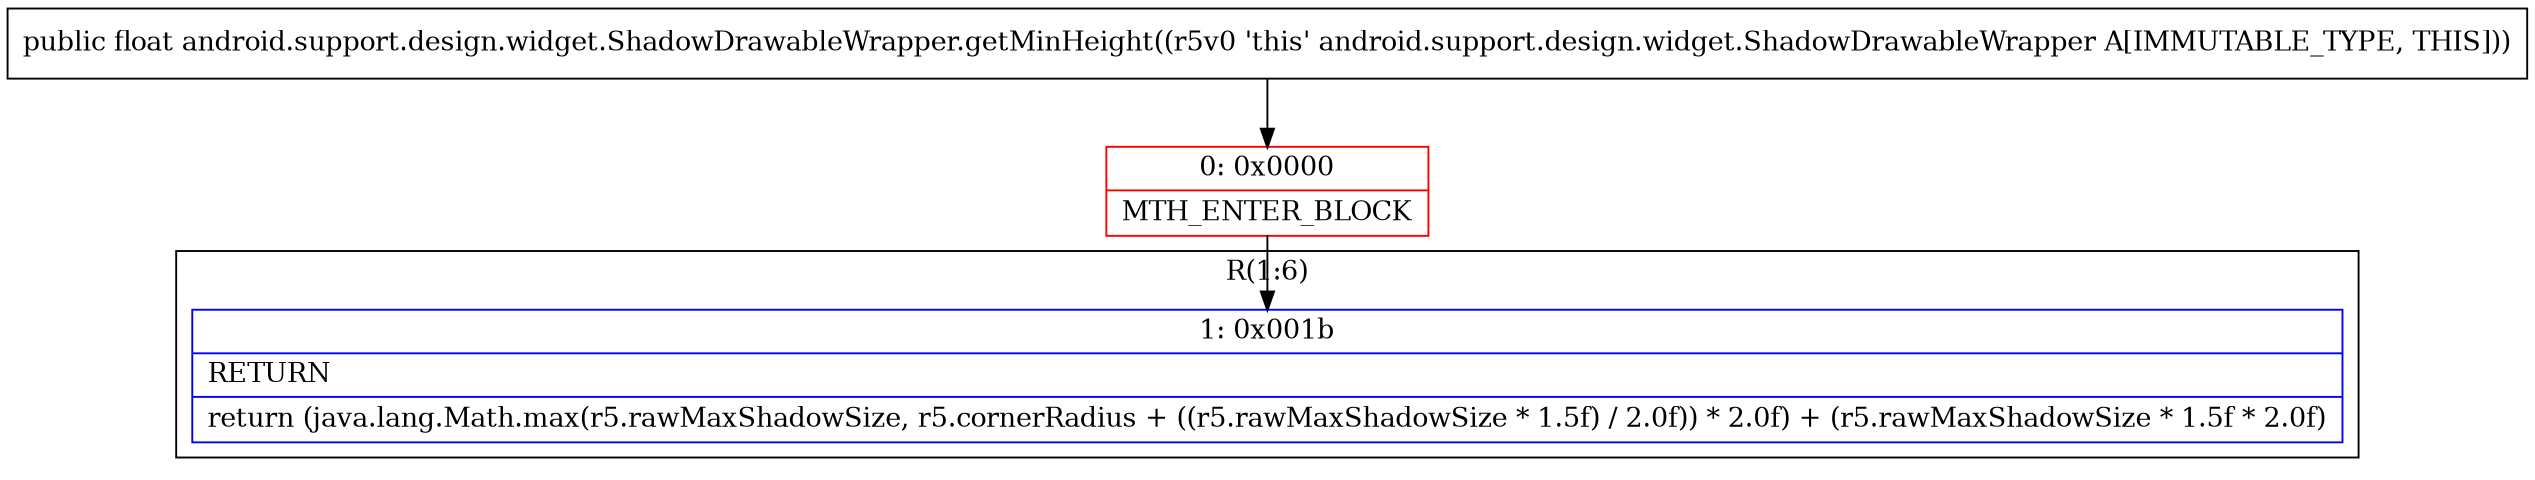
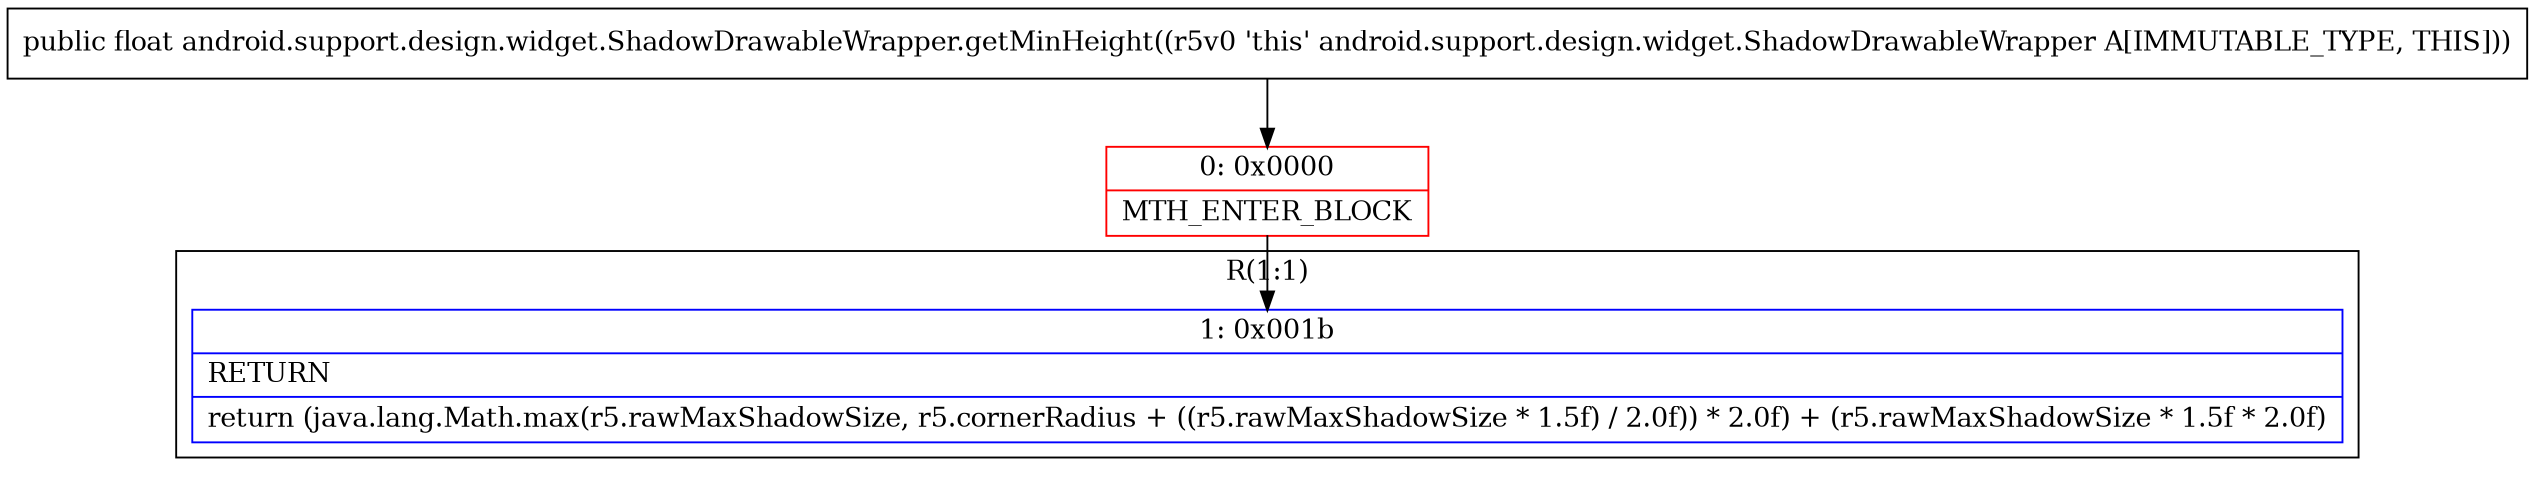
(1267, 273) -> (1267, 273)
